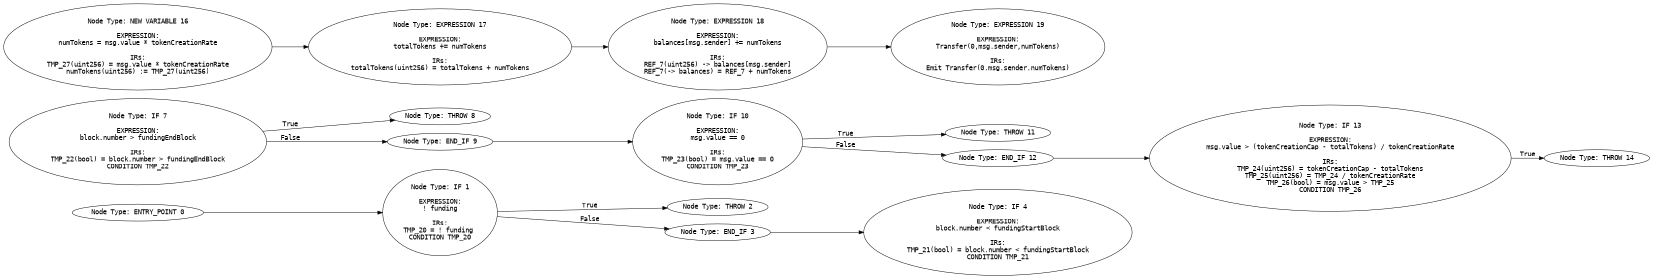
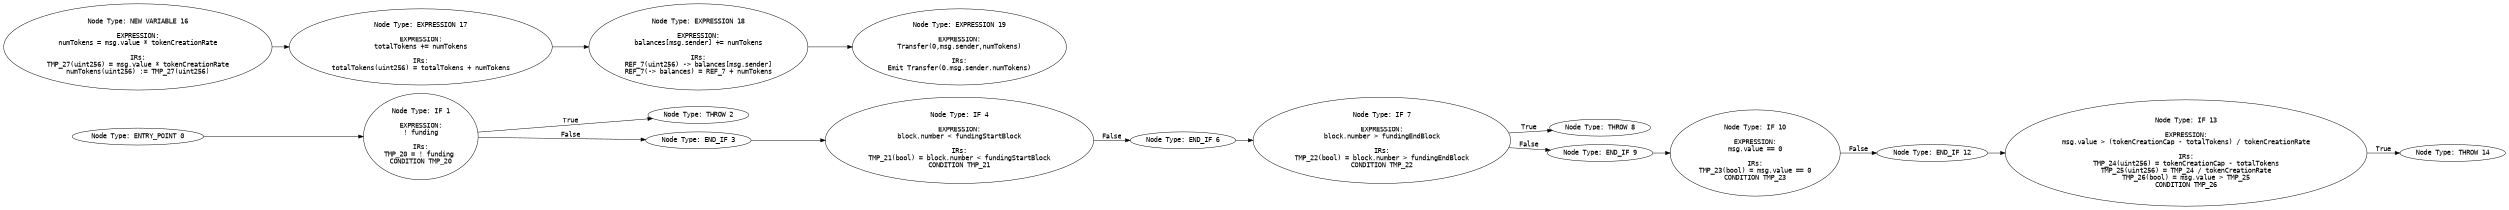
(998, 133) -> none
none -> (1183, 140)
